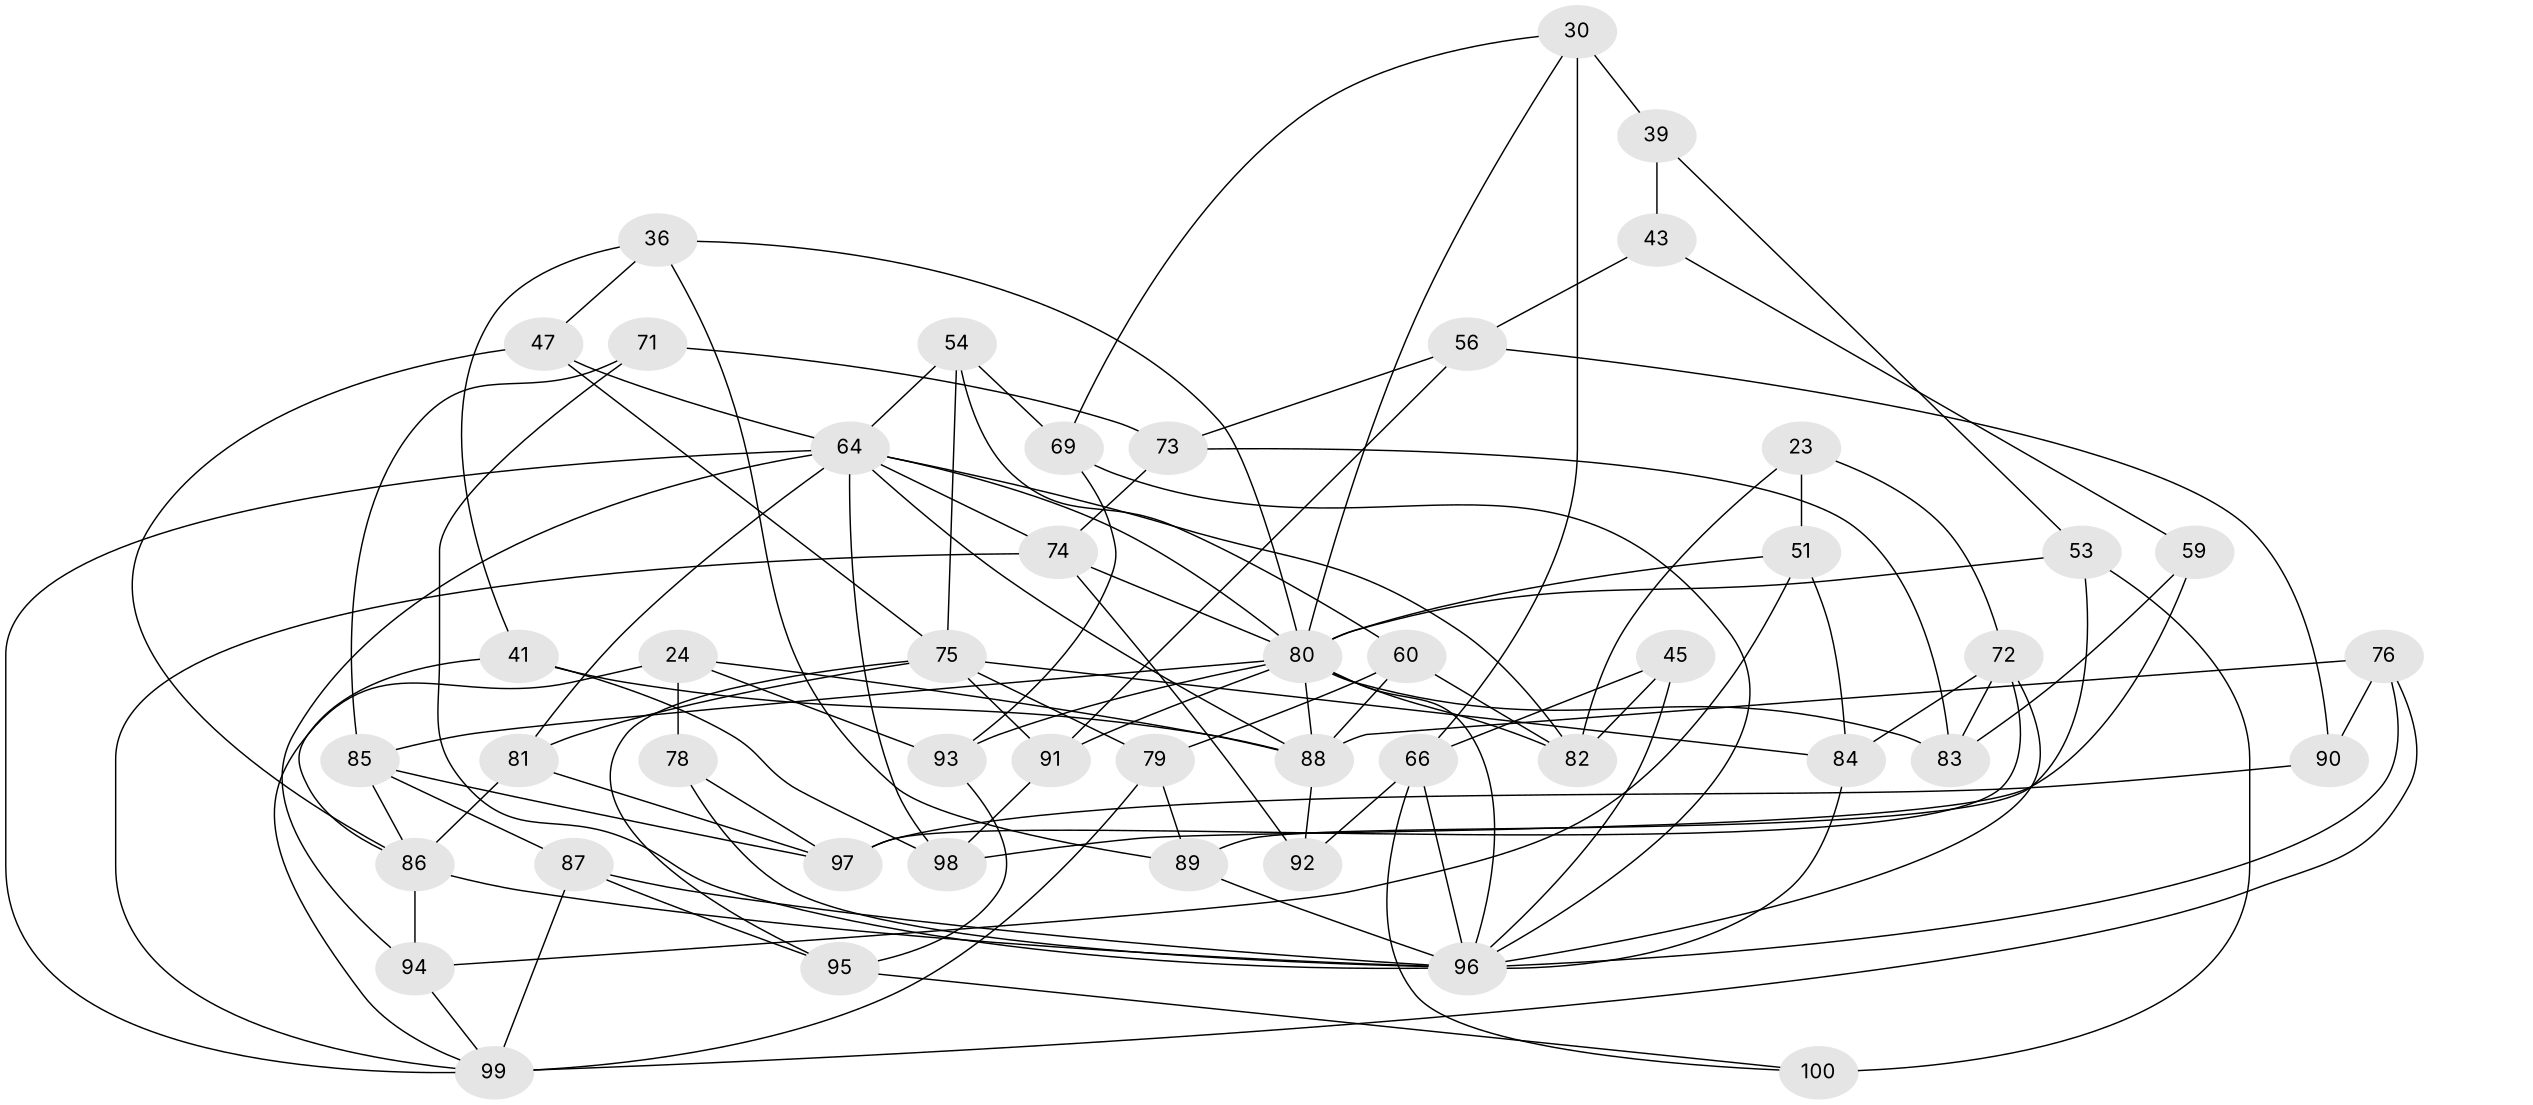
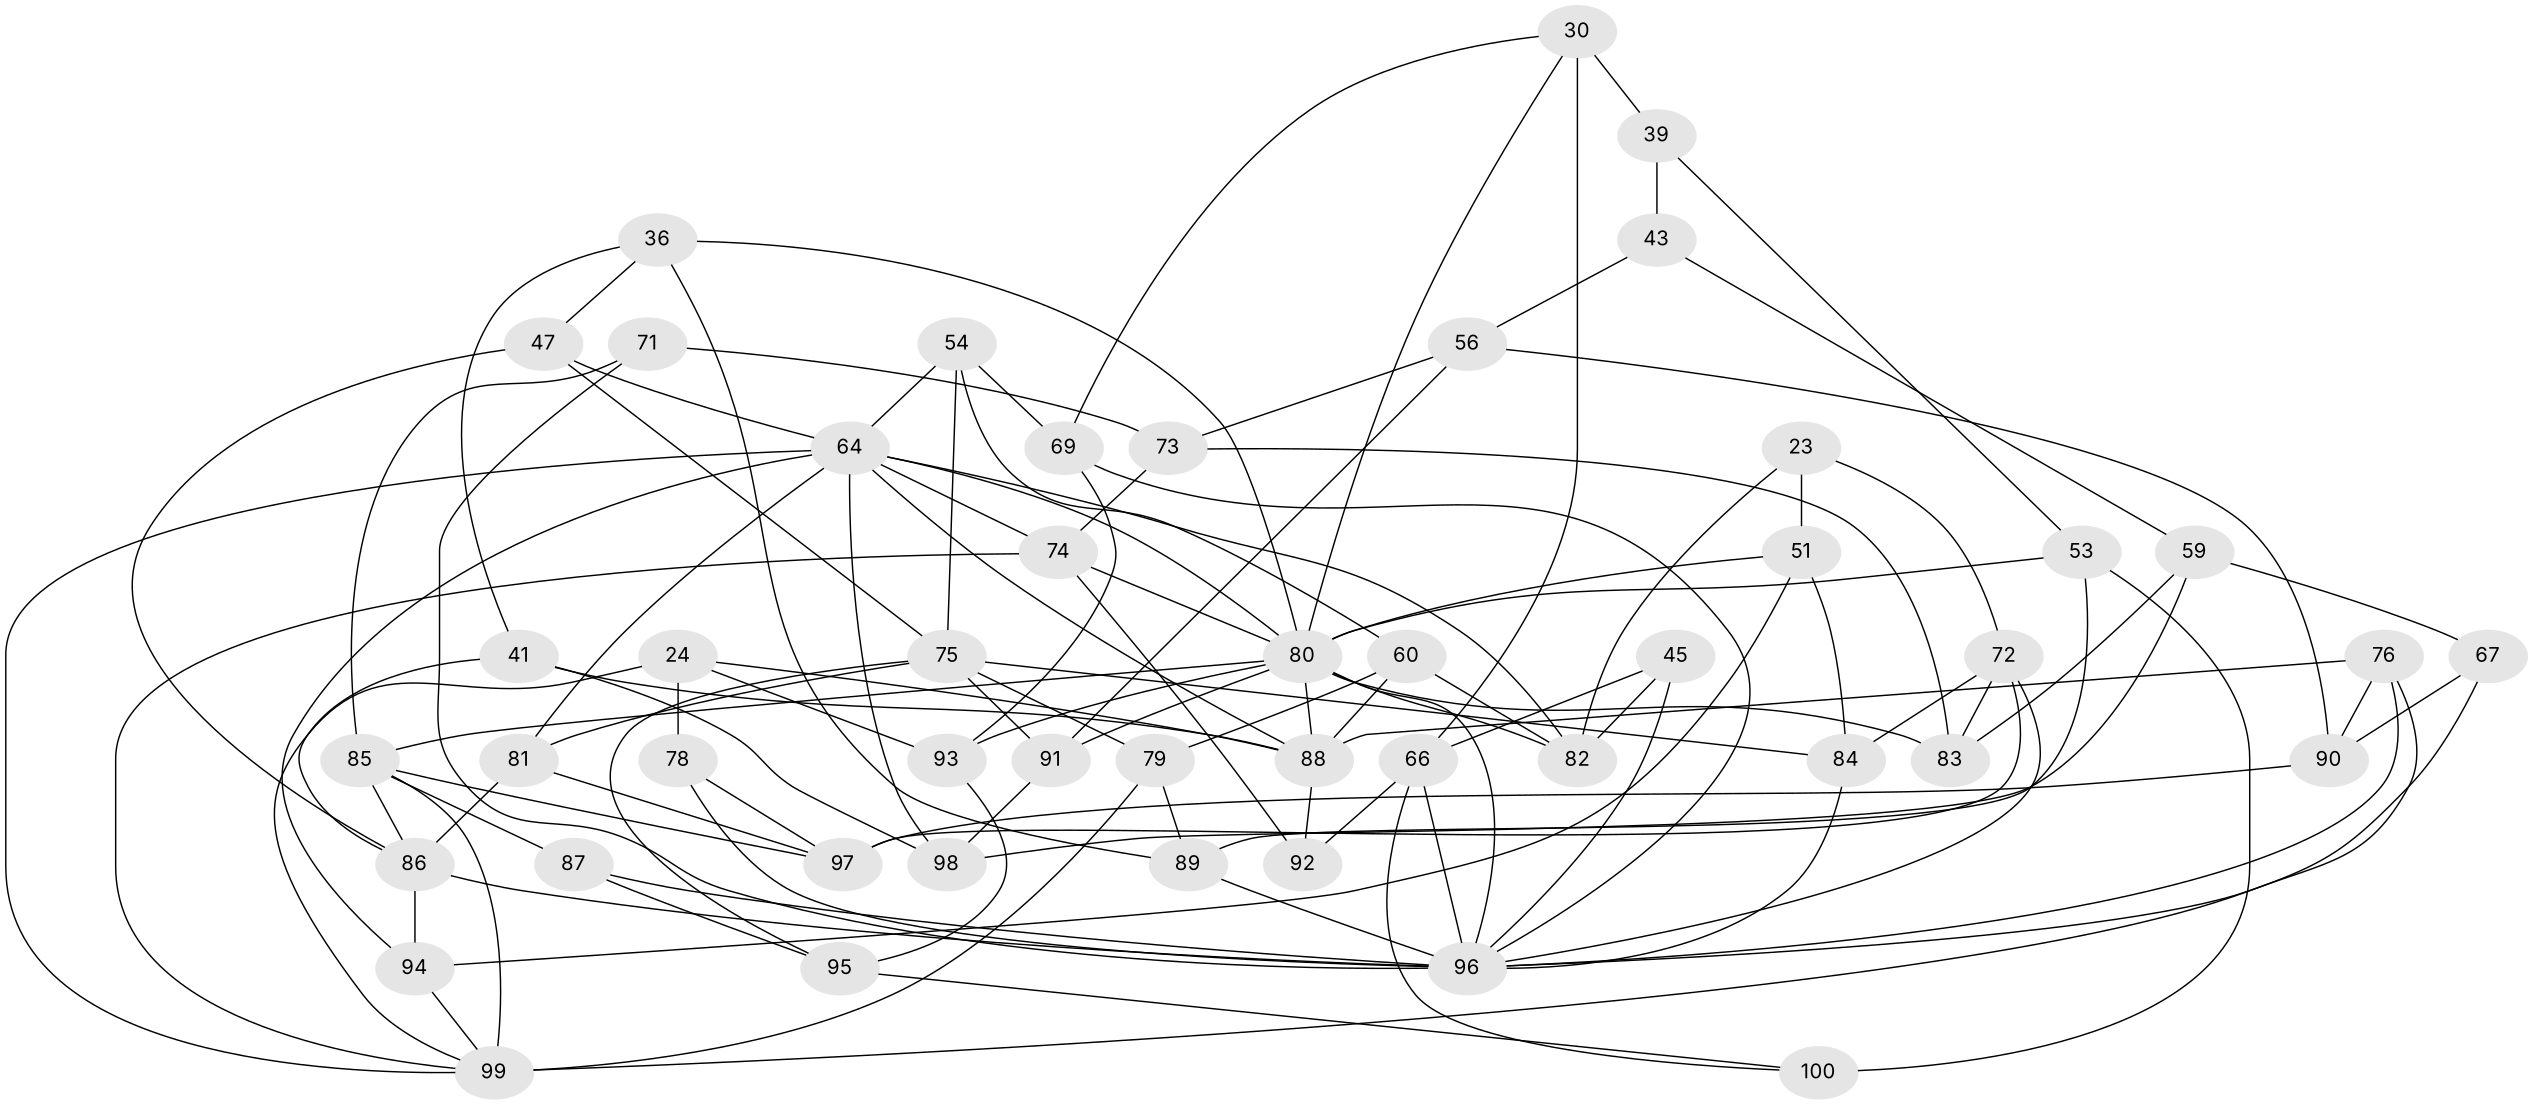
none -> (2488, 656)
(534, 968) -> (490, 899)
